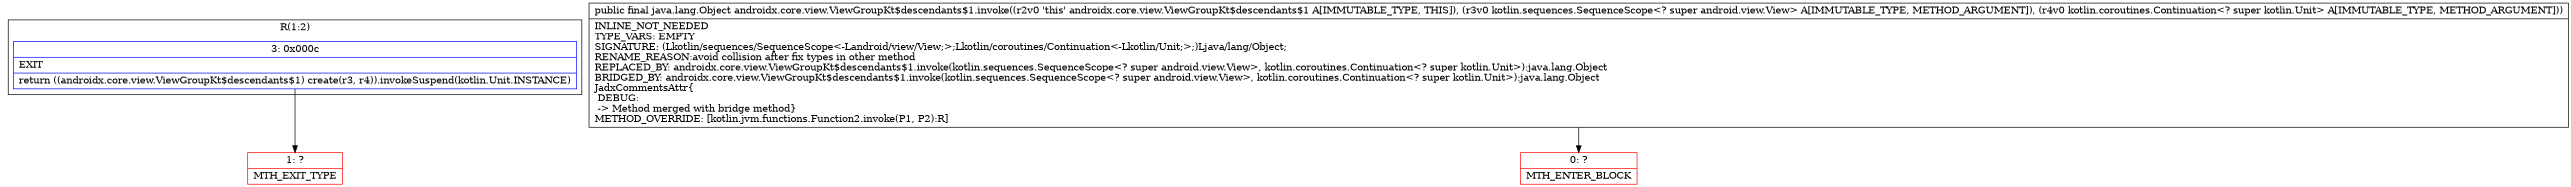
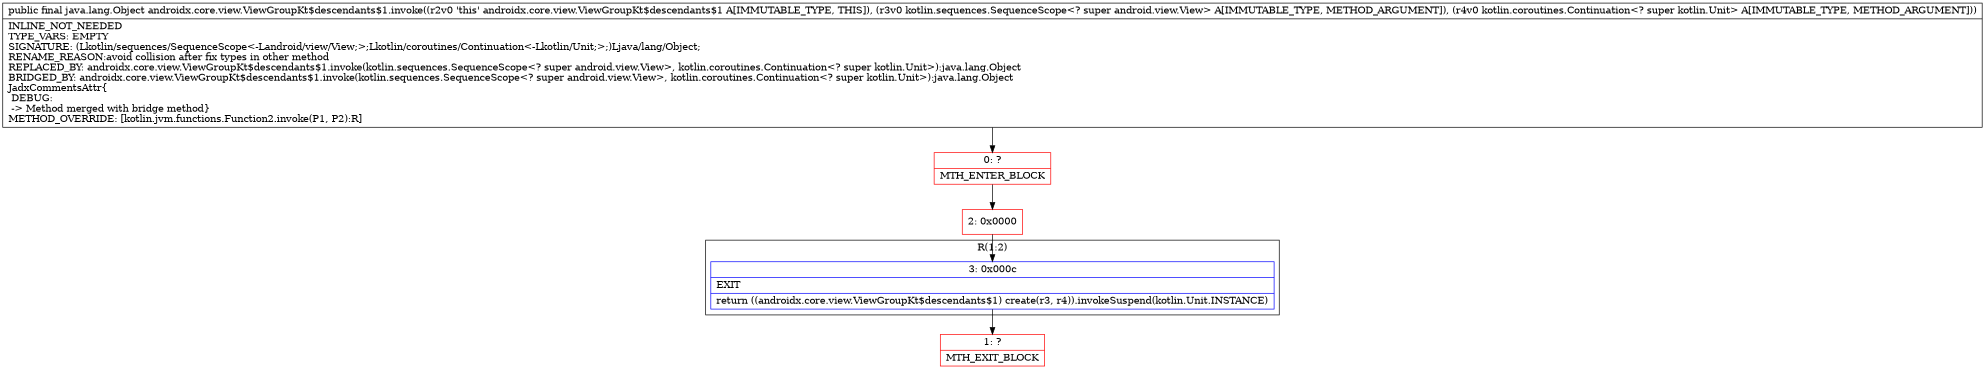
(295, 176) -> (992, 358)
none -> (992, 222)
